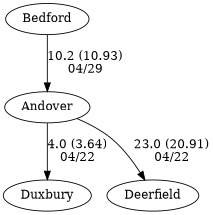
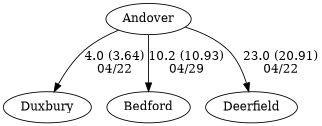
(47, 59) -> (149, 59)
